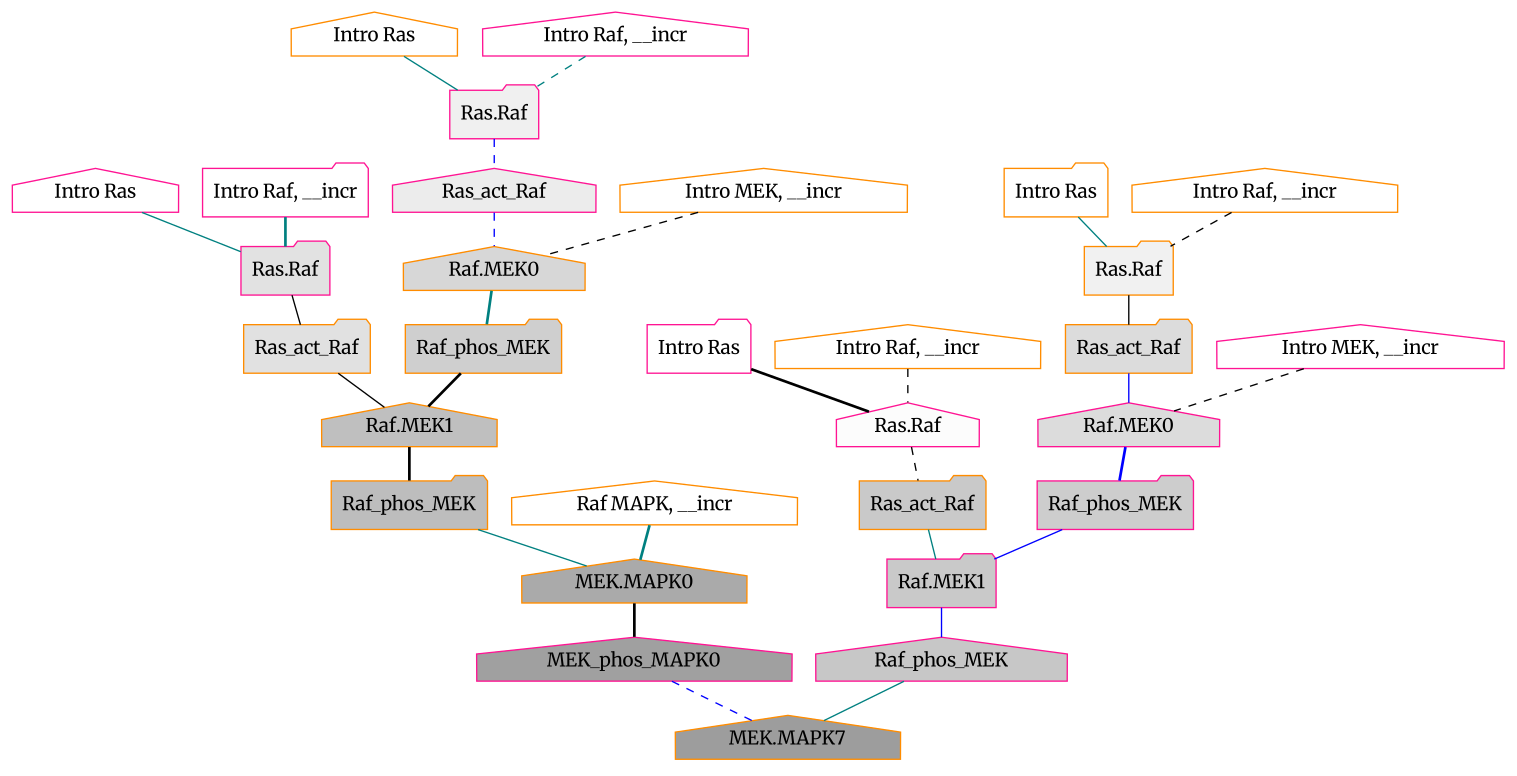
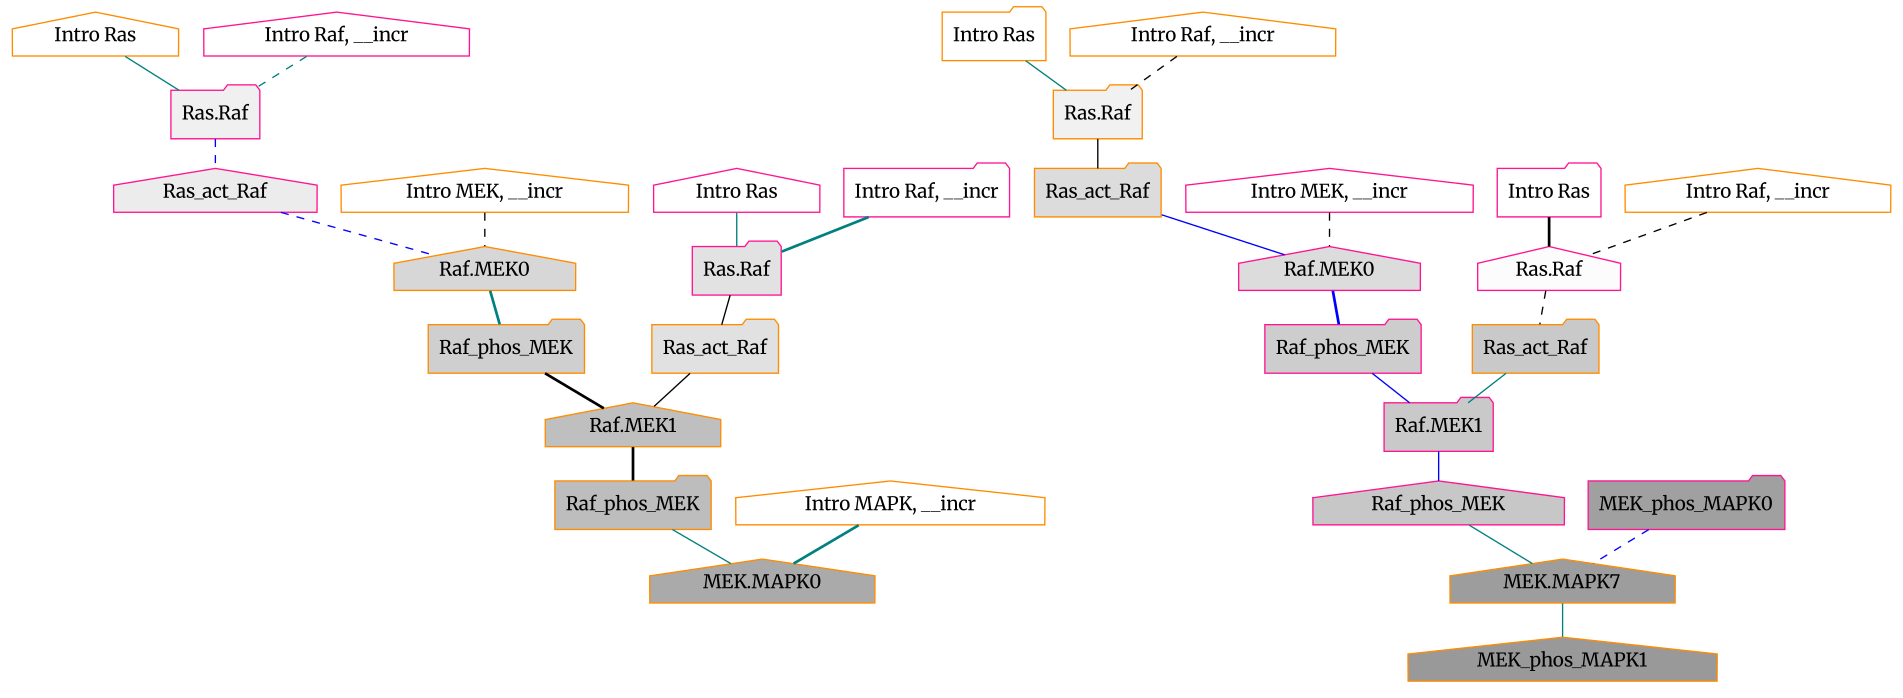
(655, 505) -> (890, 505)
(634, 620) -> none
(634, 661) -> (1687, 505)
none -> (1563, 661)
